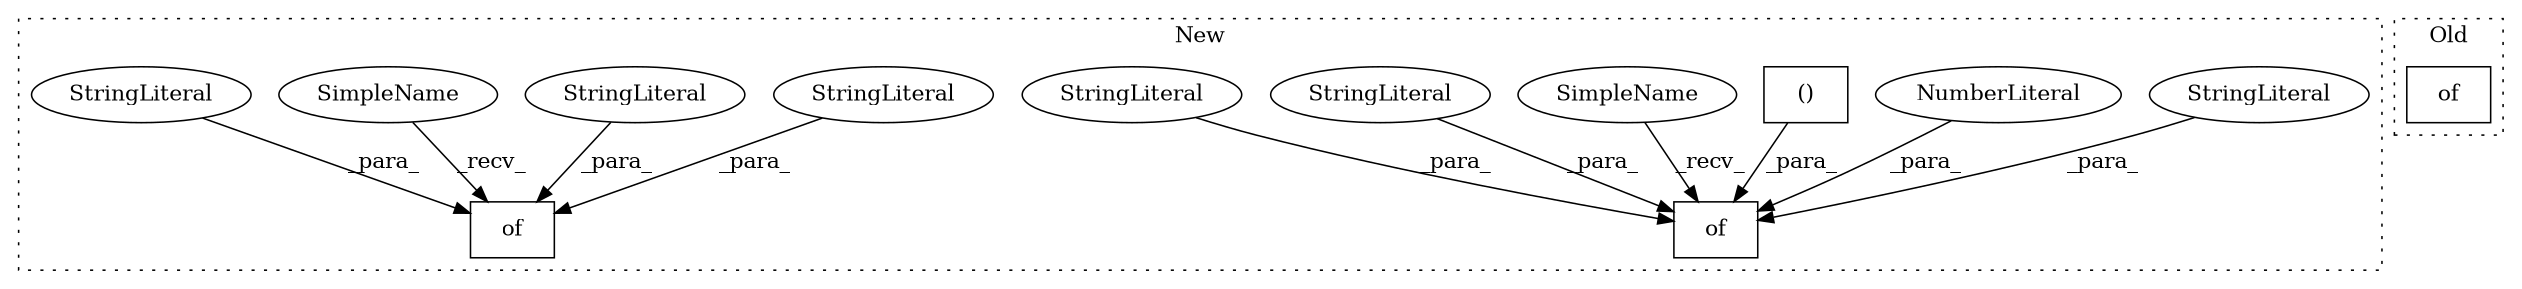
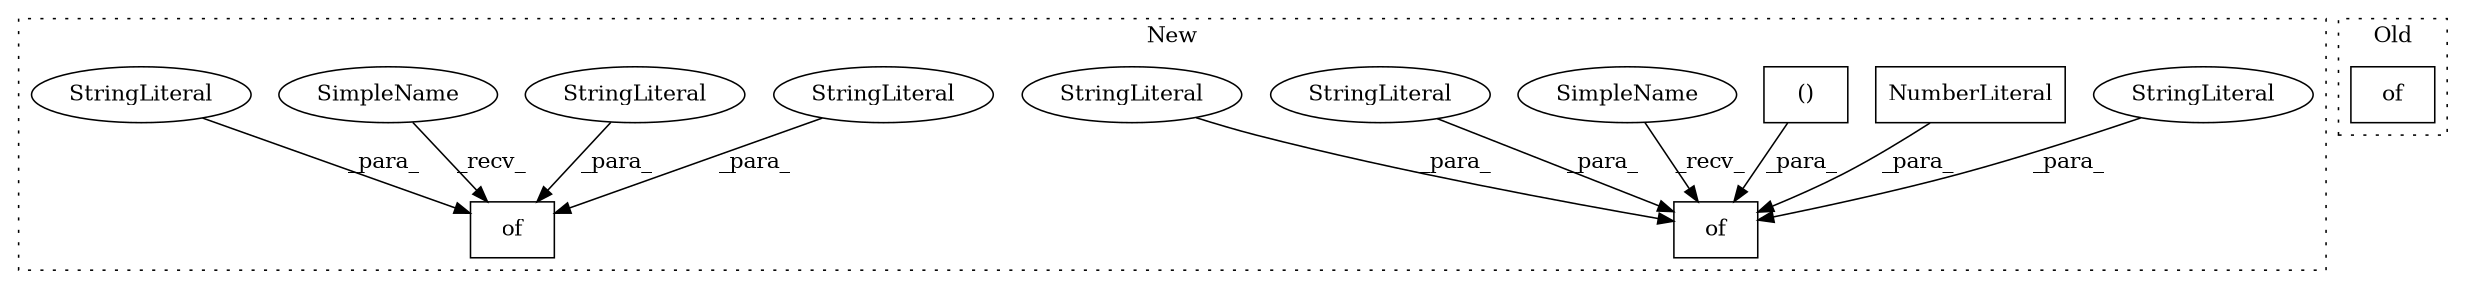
(1998, 95) -> (1970, 95)
